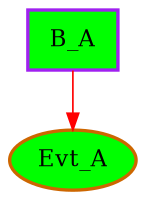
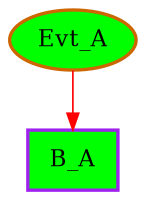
(73, 92) -> (73, 92)
